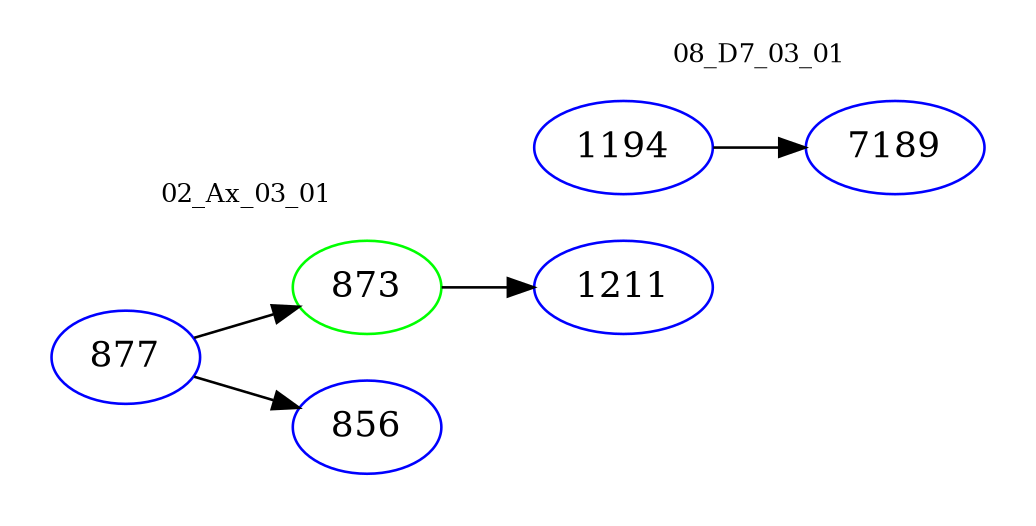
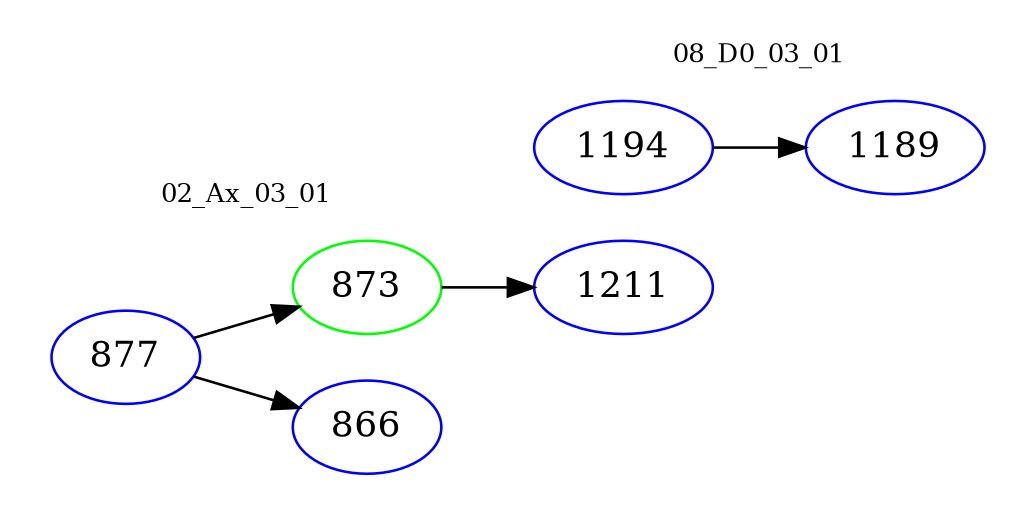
(759, 56) -> (759, 56)
(895, 148) -> (895, 148)
(367, 427) -> (367, 427)
